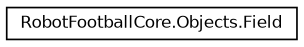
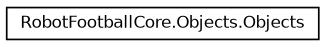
(152, 23) -> (163, 23)
